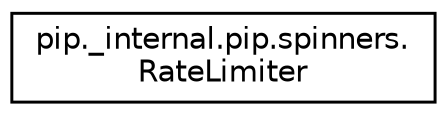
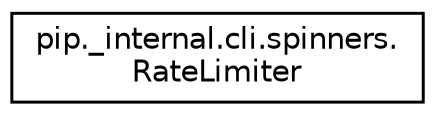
(223, 58) -> (218, 58)
